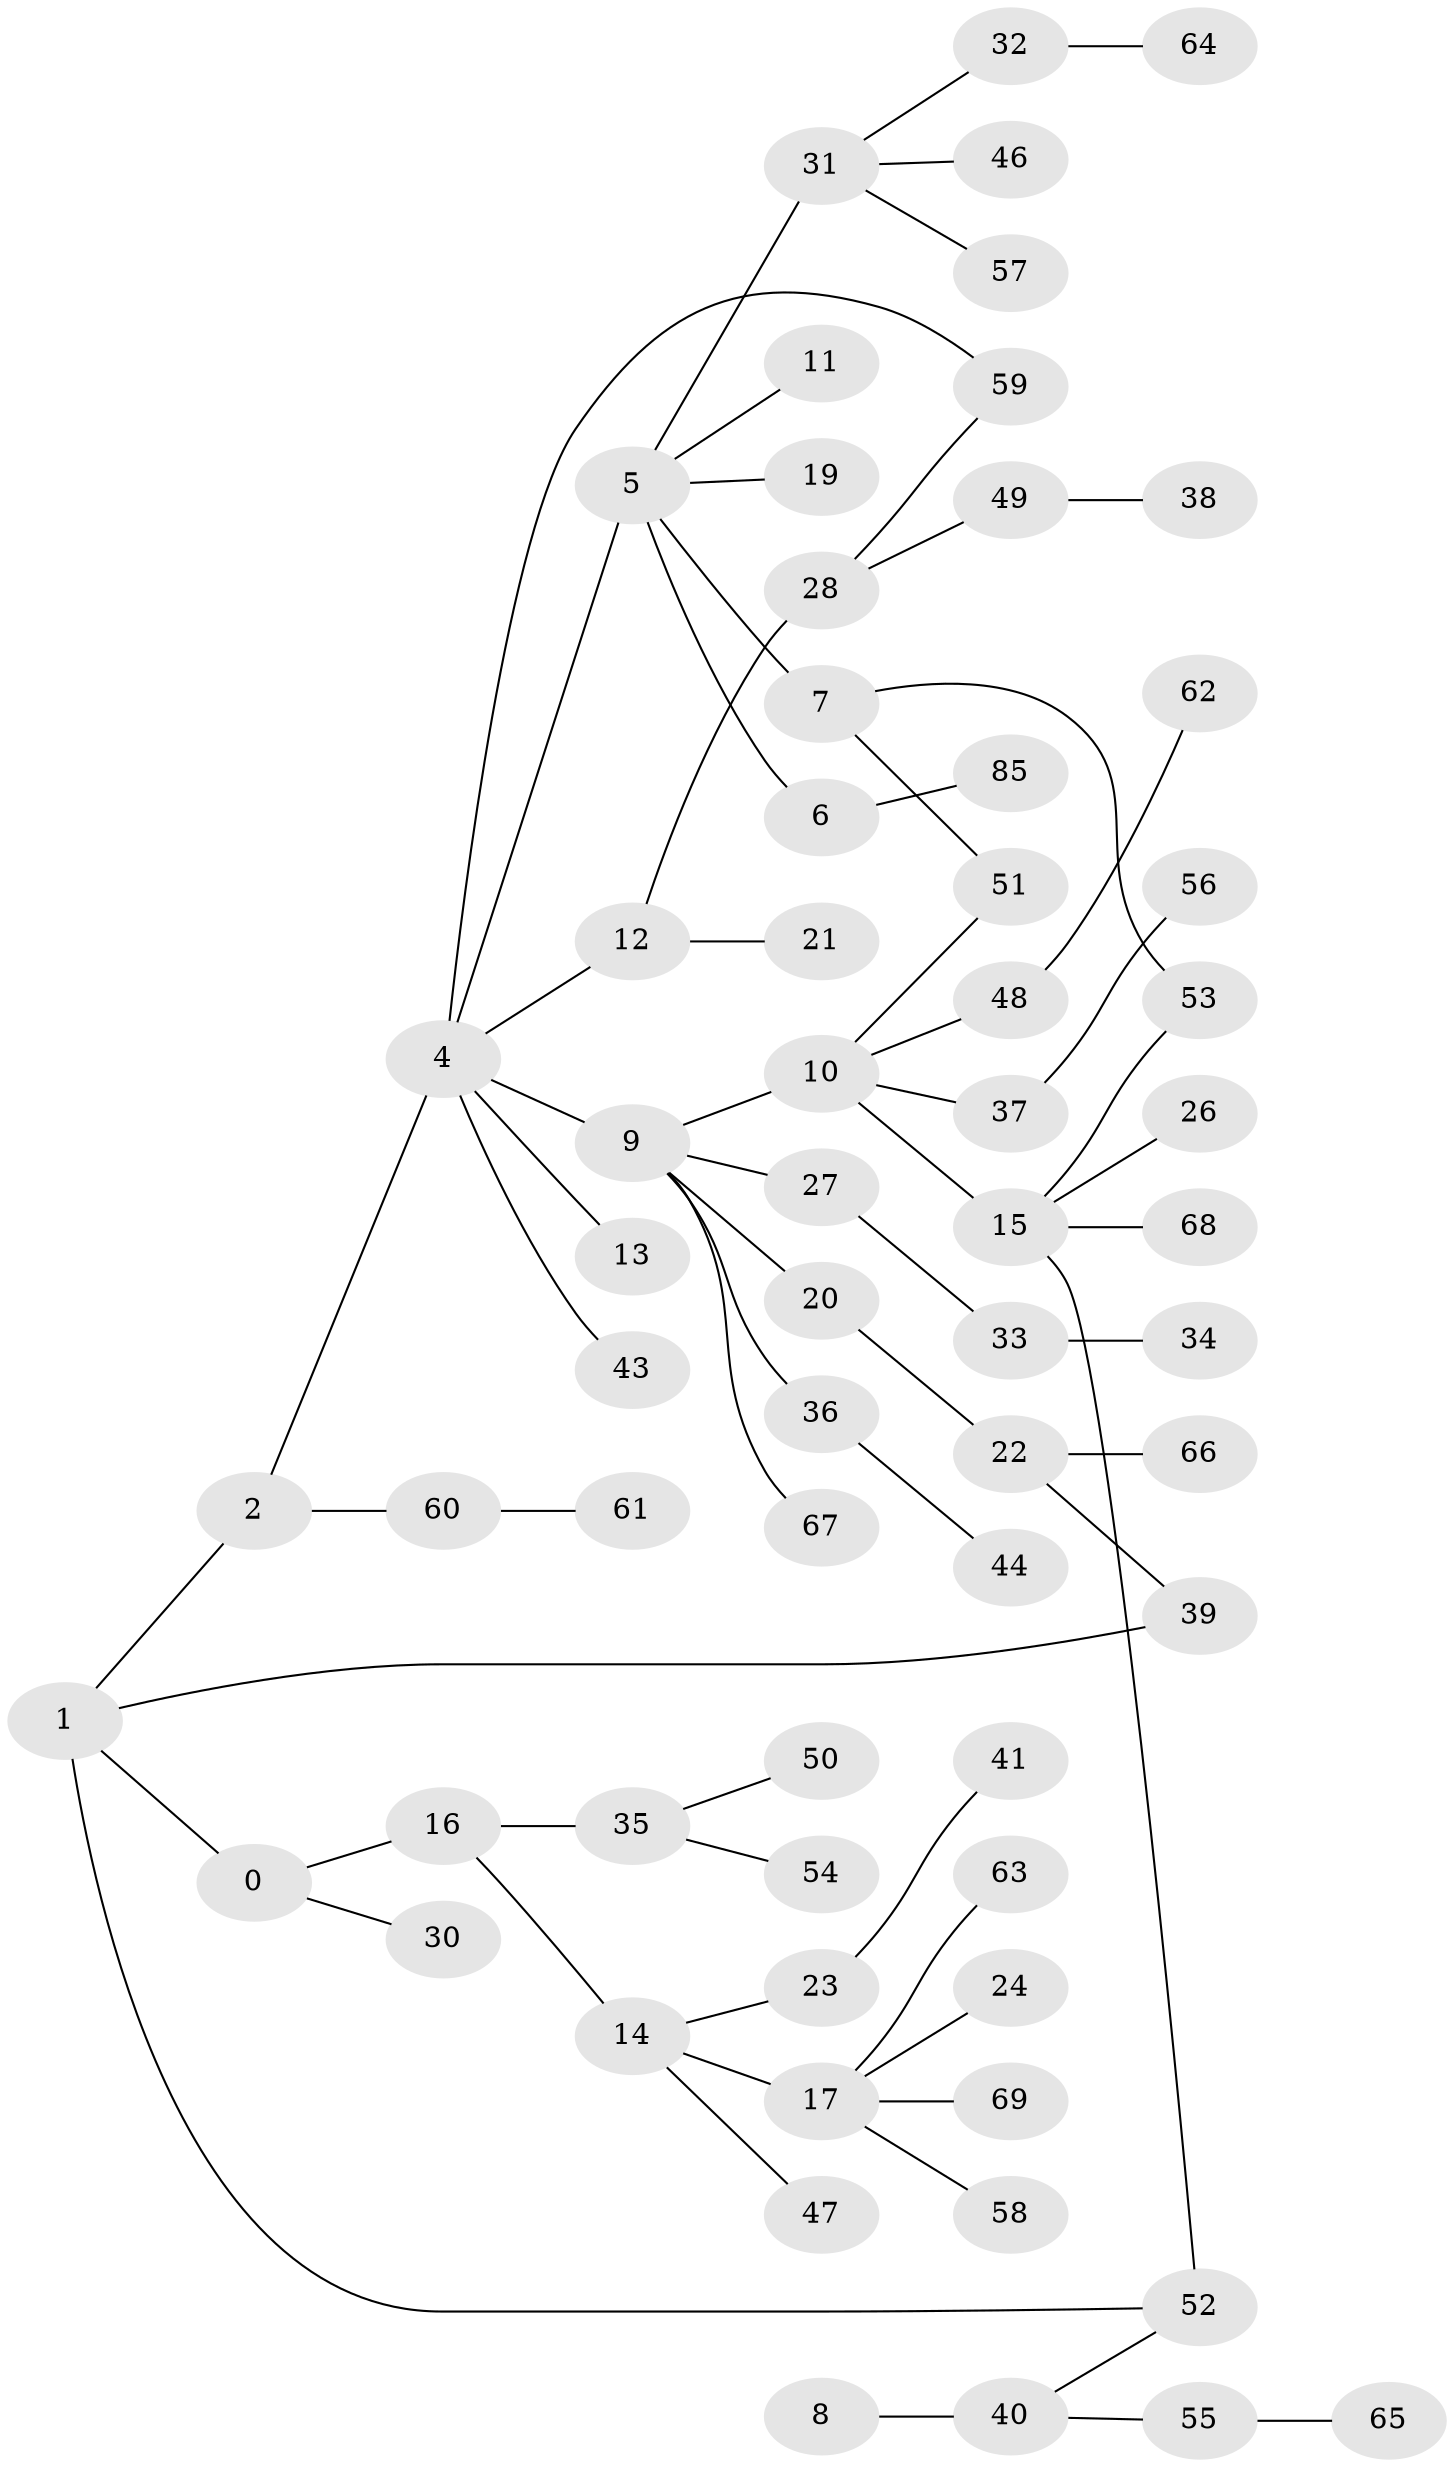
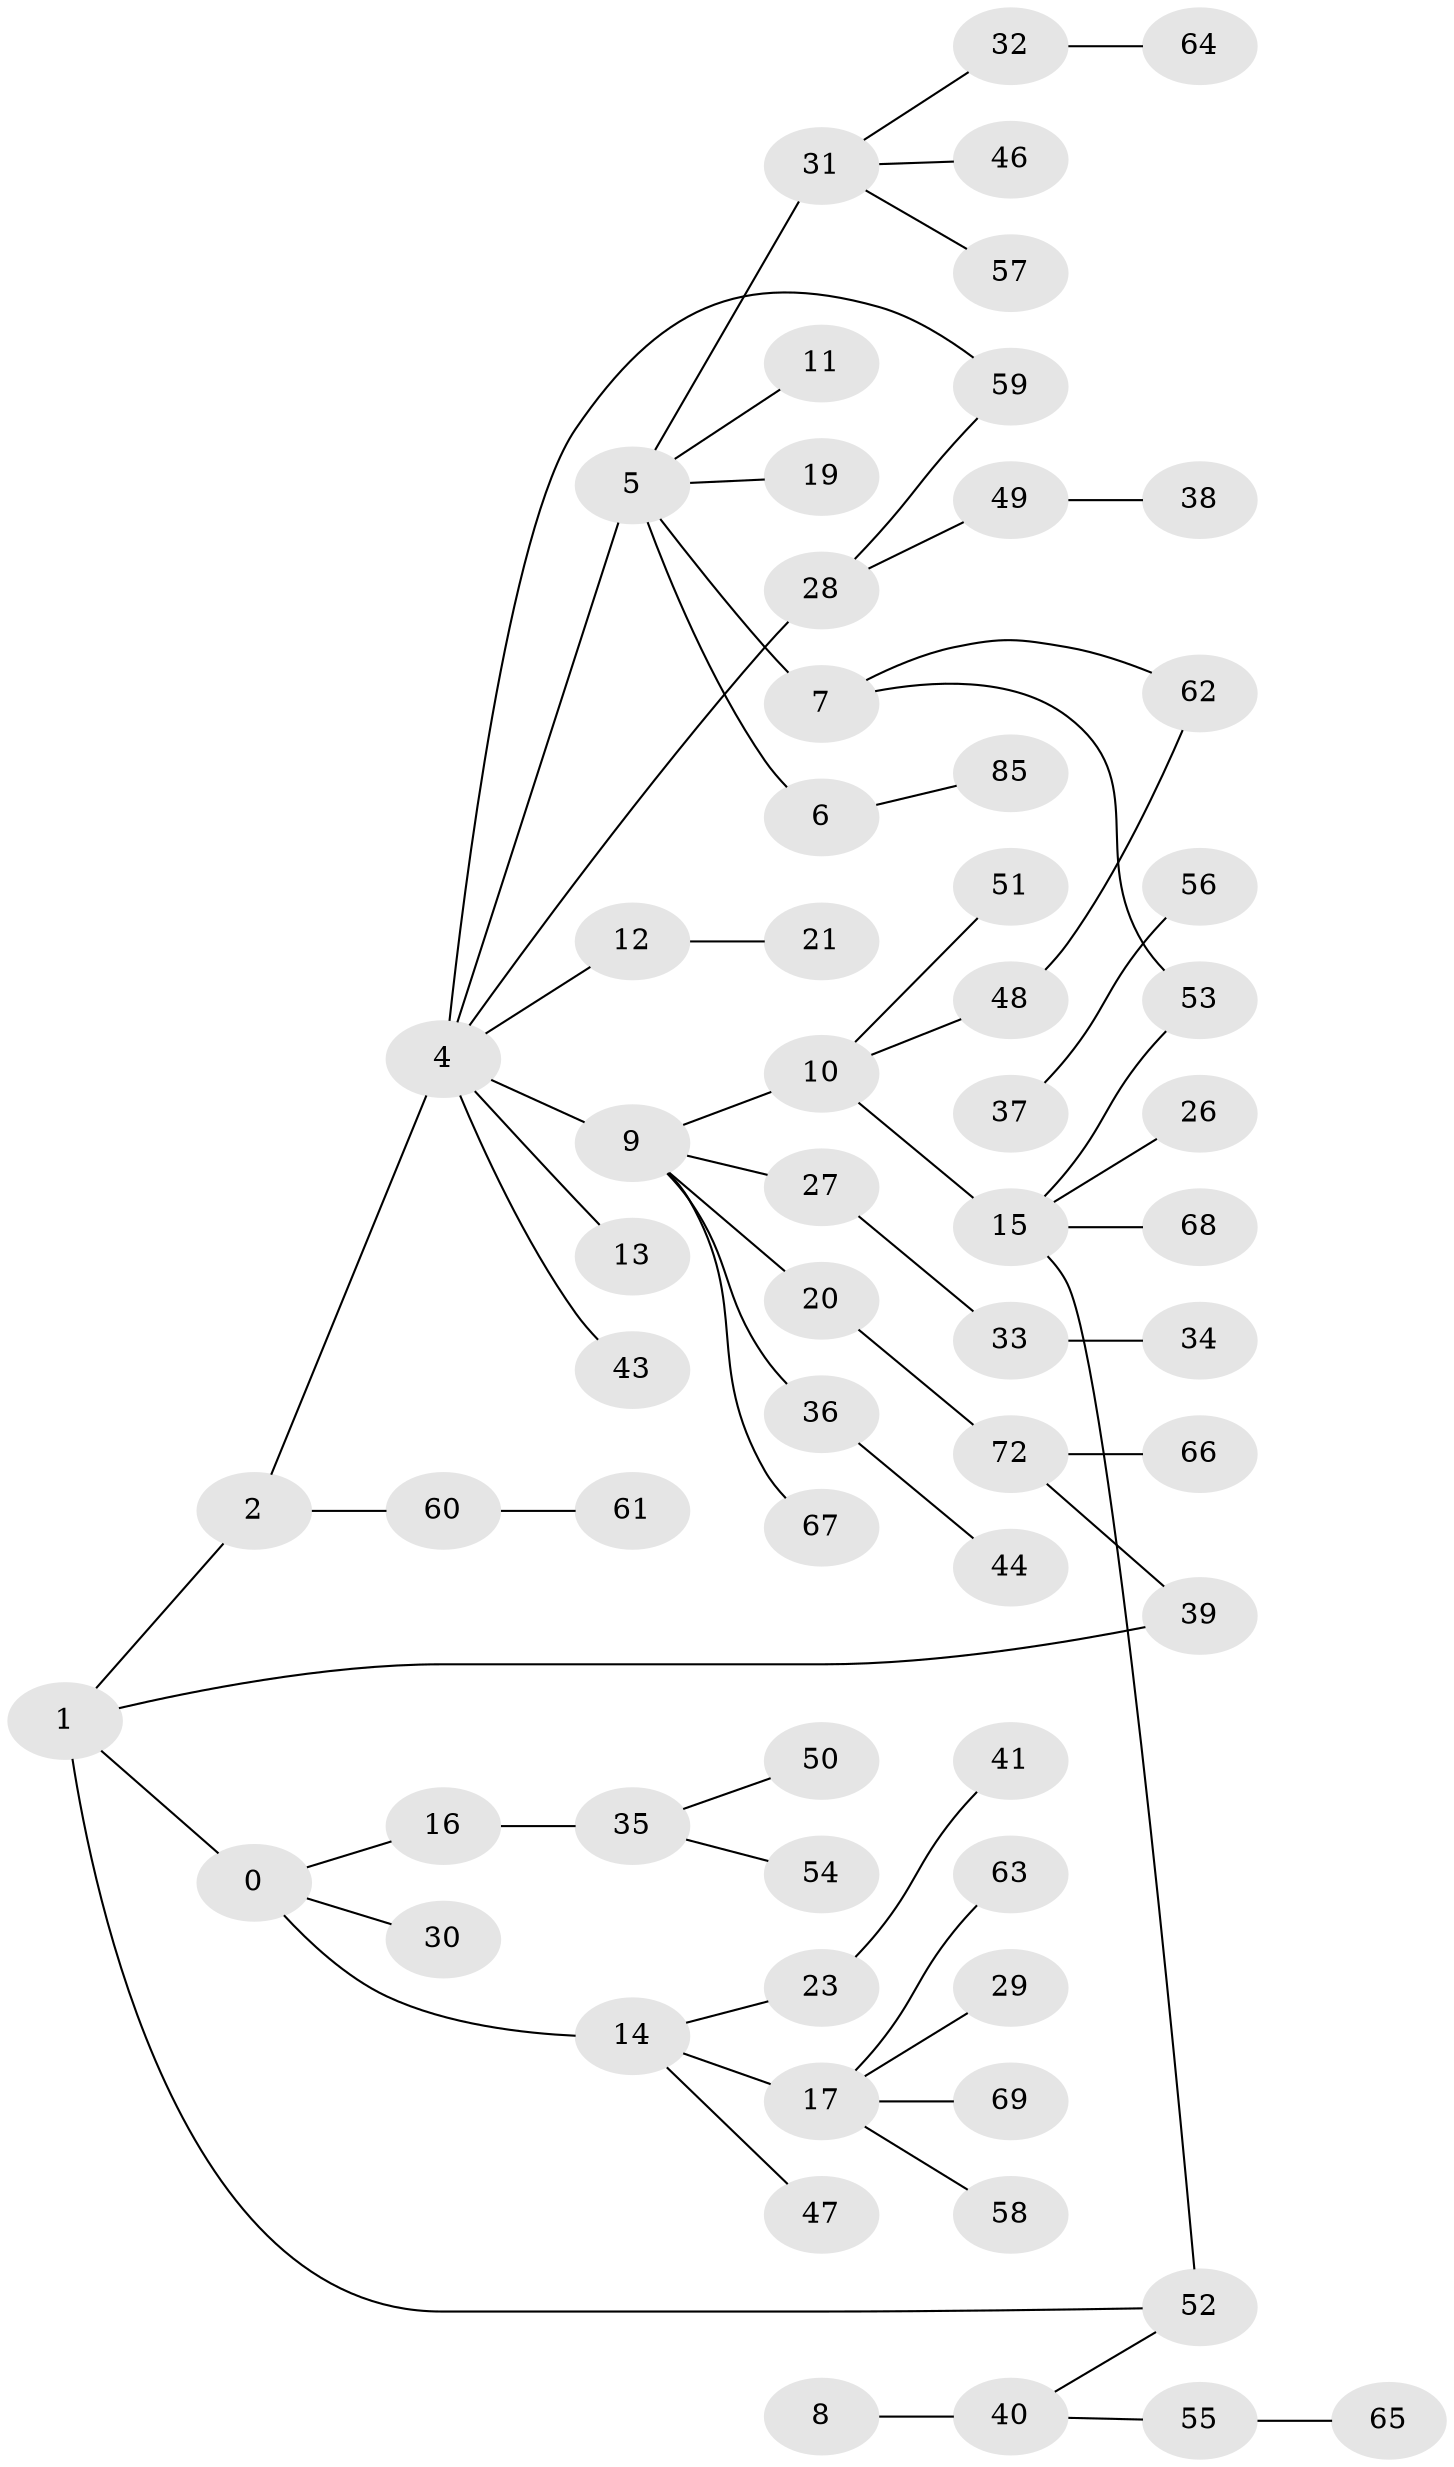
(705, 756) -> (624, 819)
(904, 783) -> (1008, 640)
(916, 1094) -> none
(1011, 1454) -> (1011, 1454)
(541, 1929) -> (416, 2008)
(1011, 1988) -> (1011, 1988)
